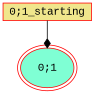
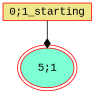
(47, 68) -> (47, 68)
